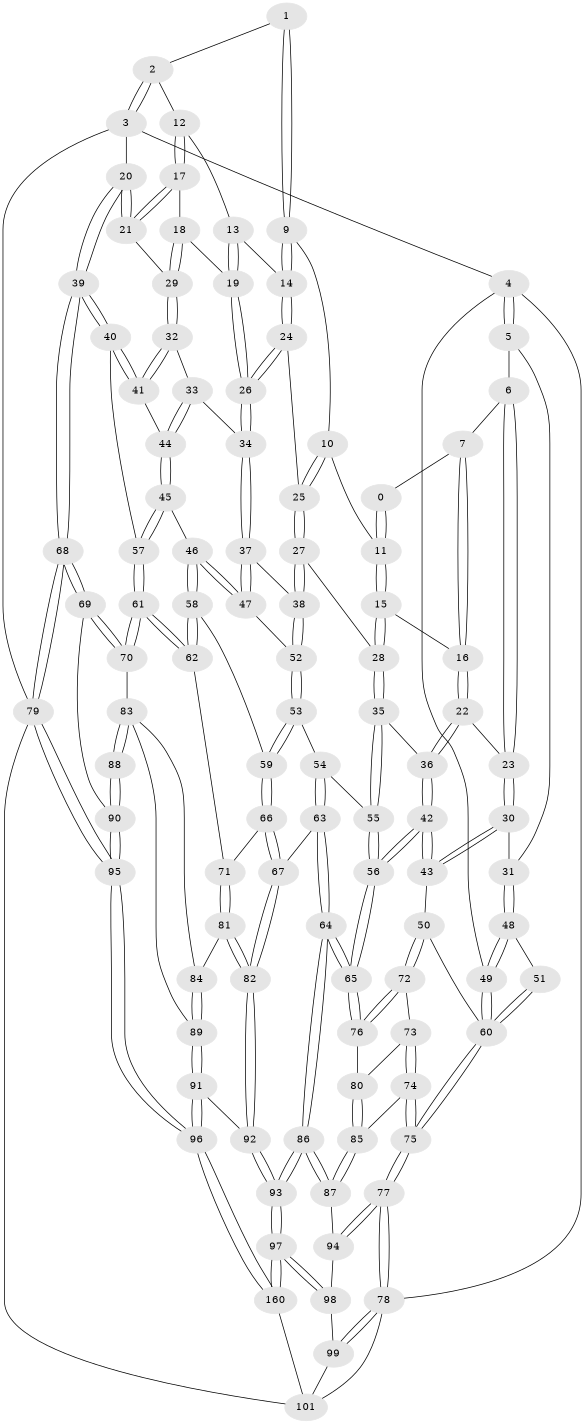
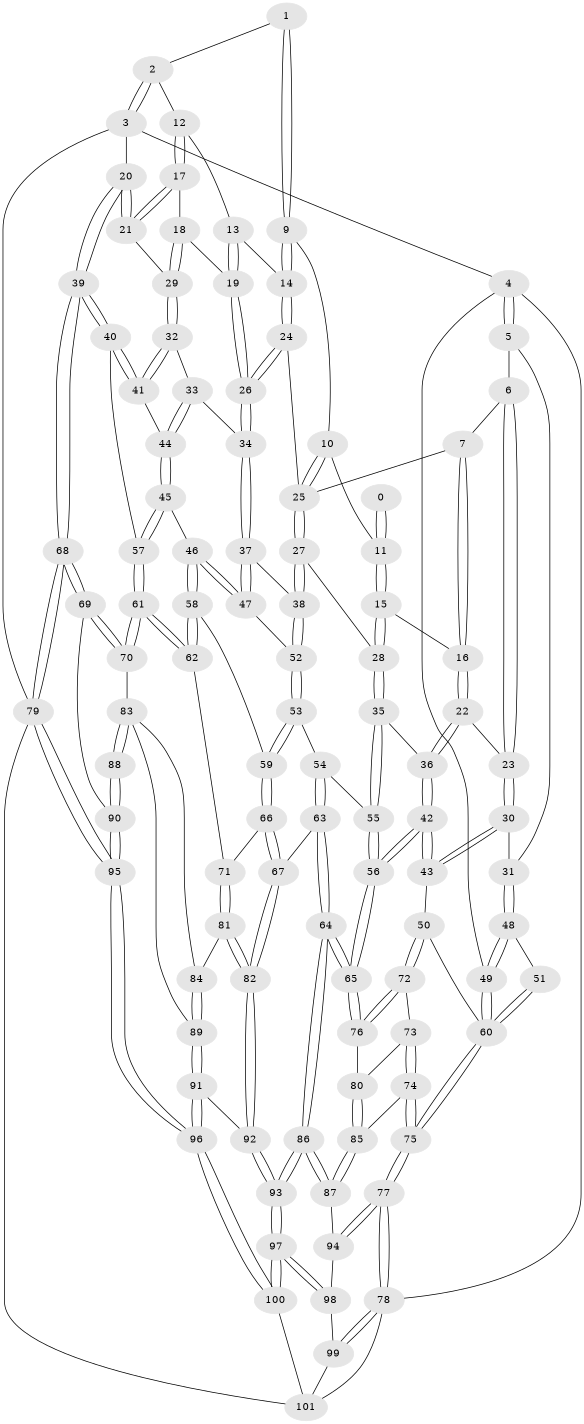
(427, 468) -> (381, 471)
(276, 1300) -> (276, 1300)
